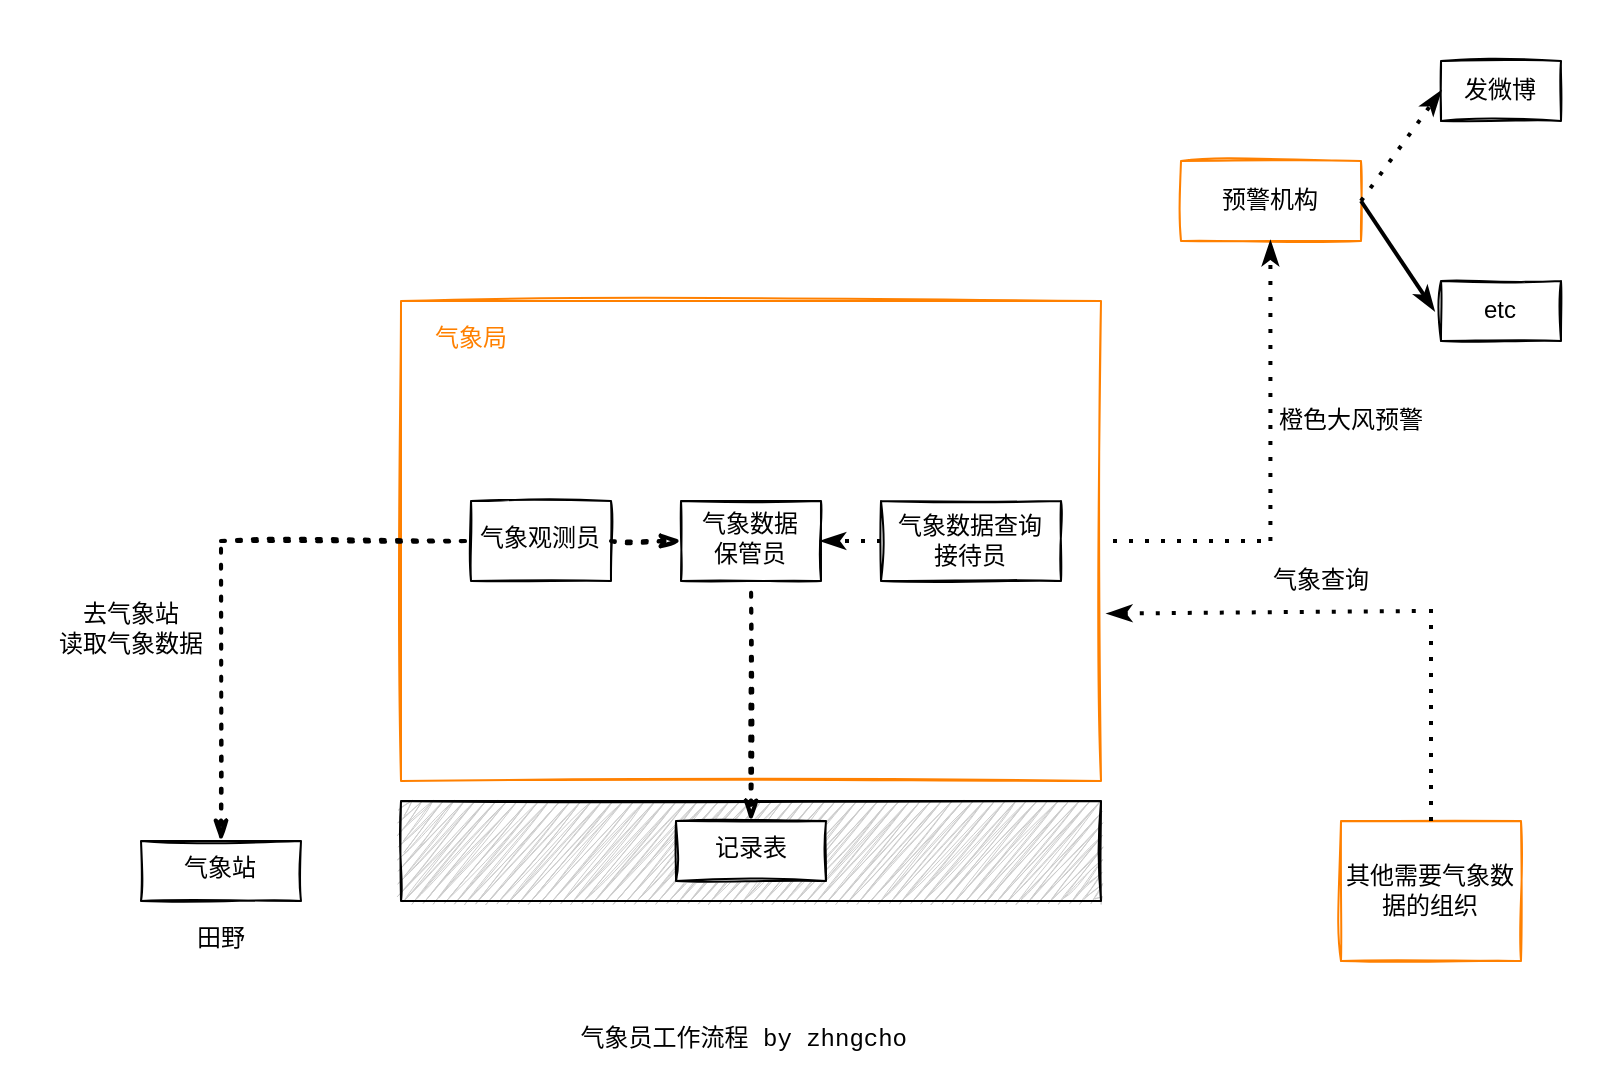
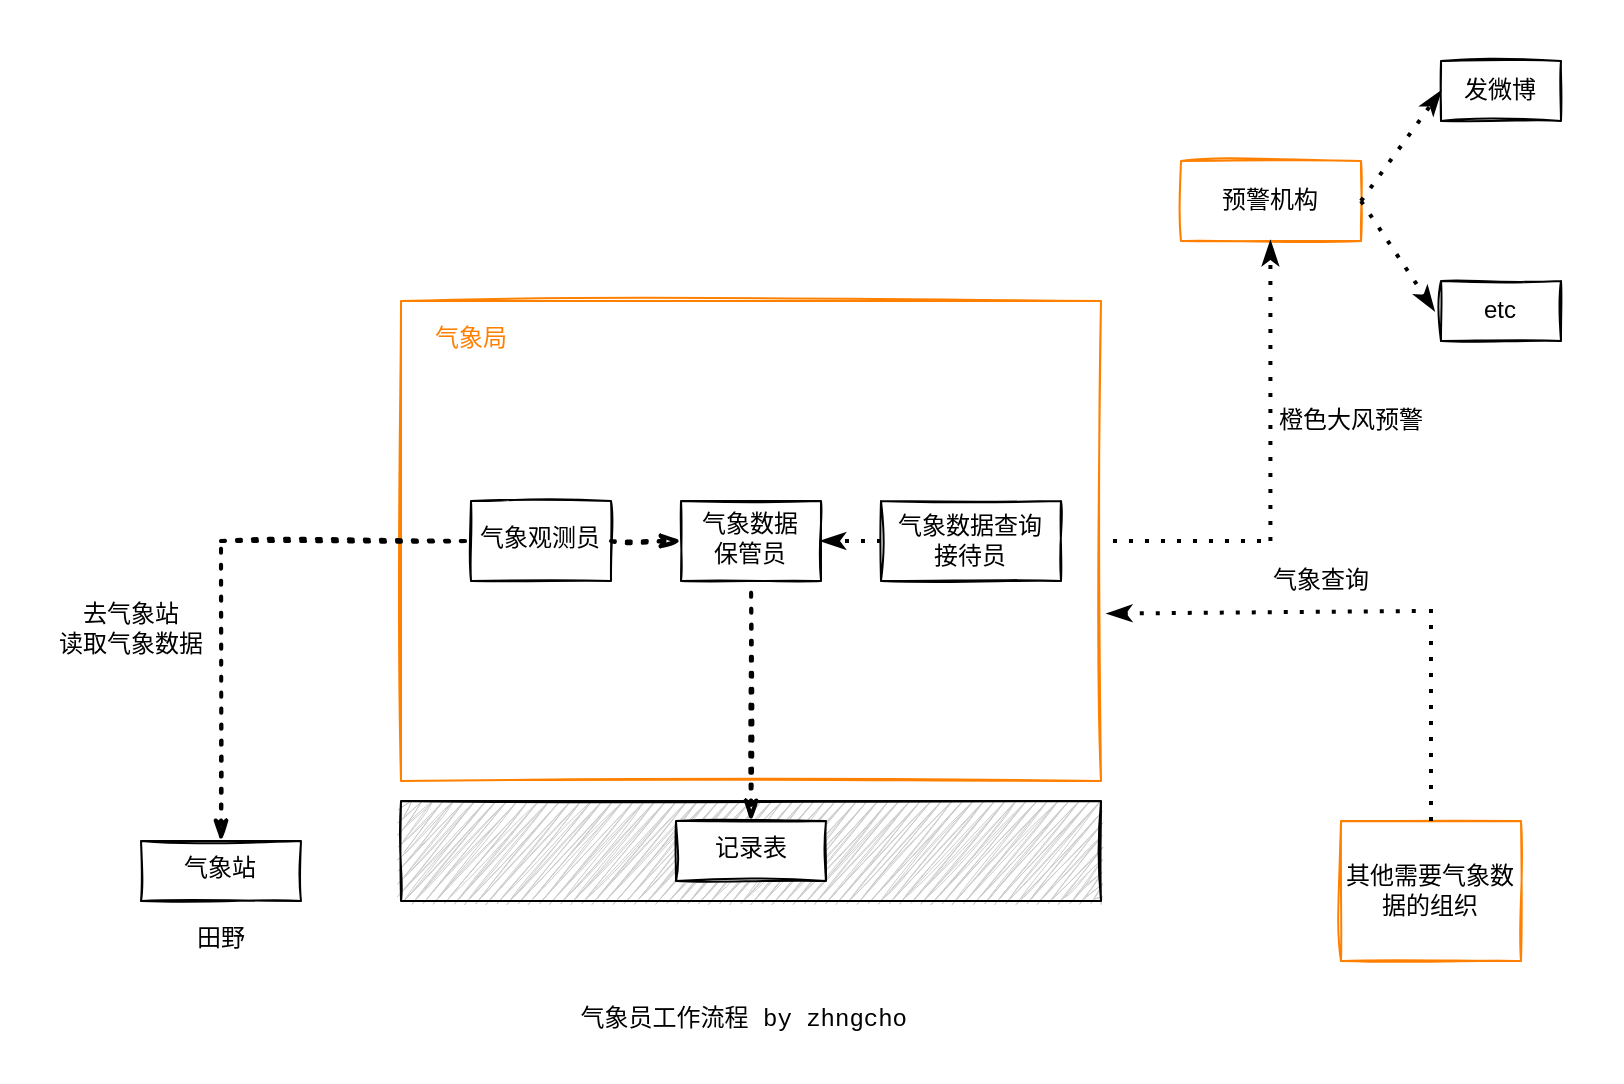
(1394, 251) -> (1394, 251)
(751, 1041) -> (751, 1021)
